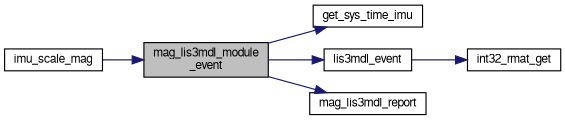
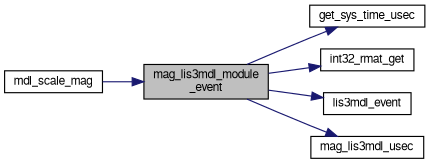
(368, 16) -> (367, 16)
(54, 60) -> (54, 82)
(433, 60) -> (289, 71)
(368, 104) -> (367, 147)
